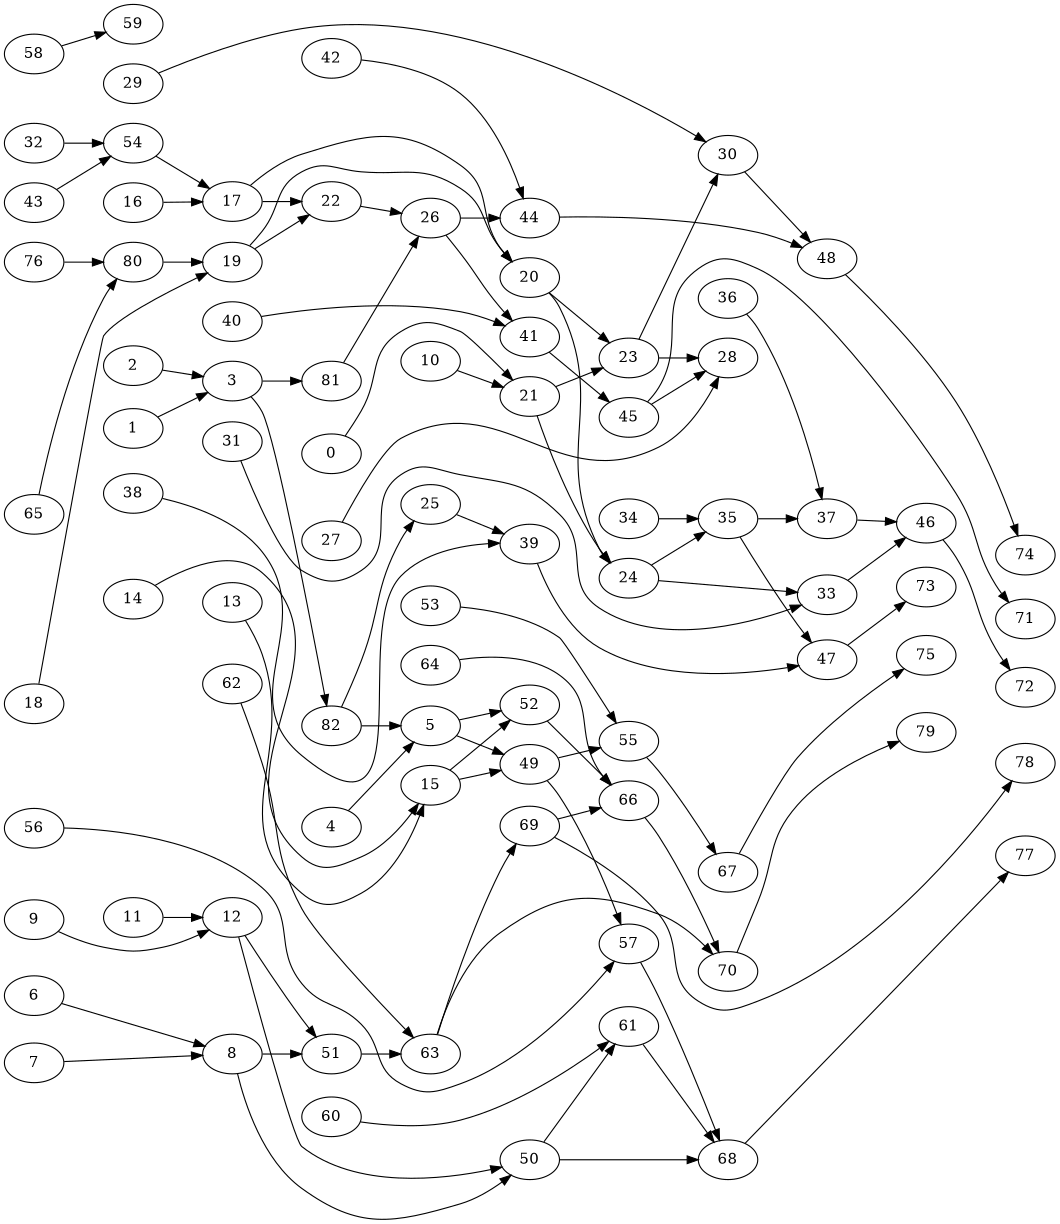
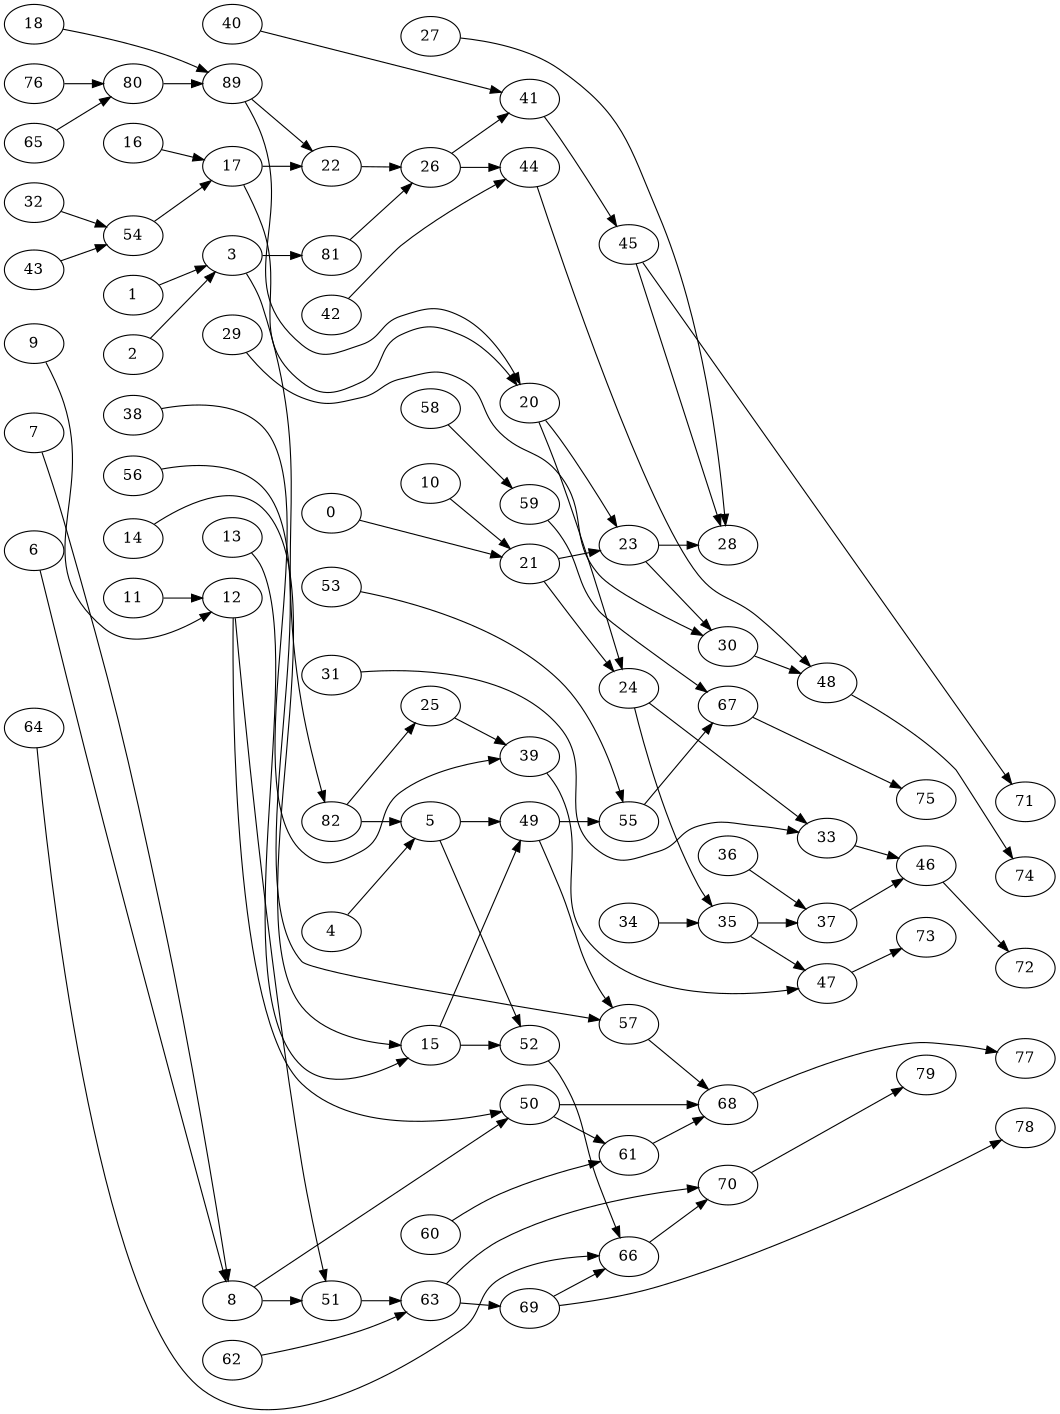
(232, 262) -> (232, 84)
none -> (594, 605)
